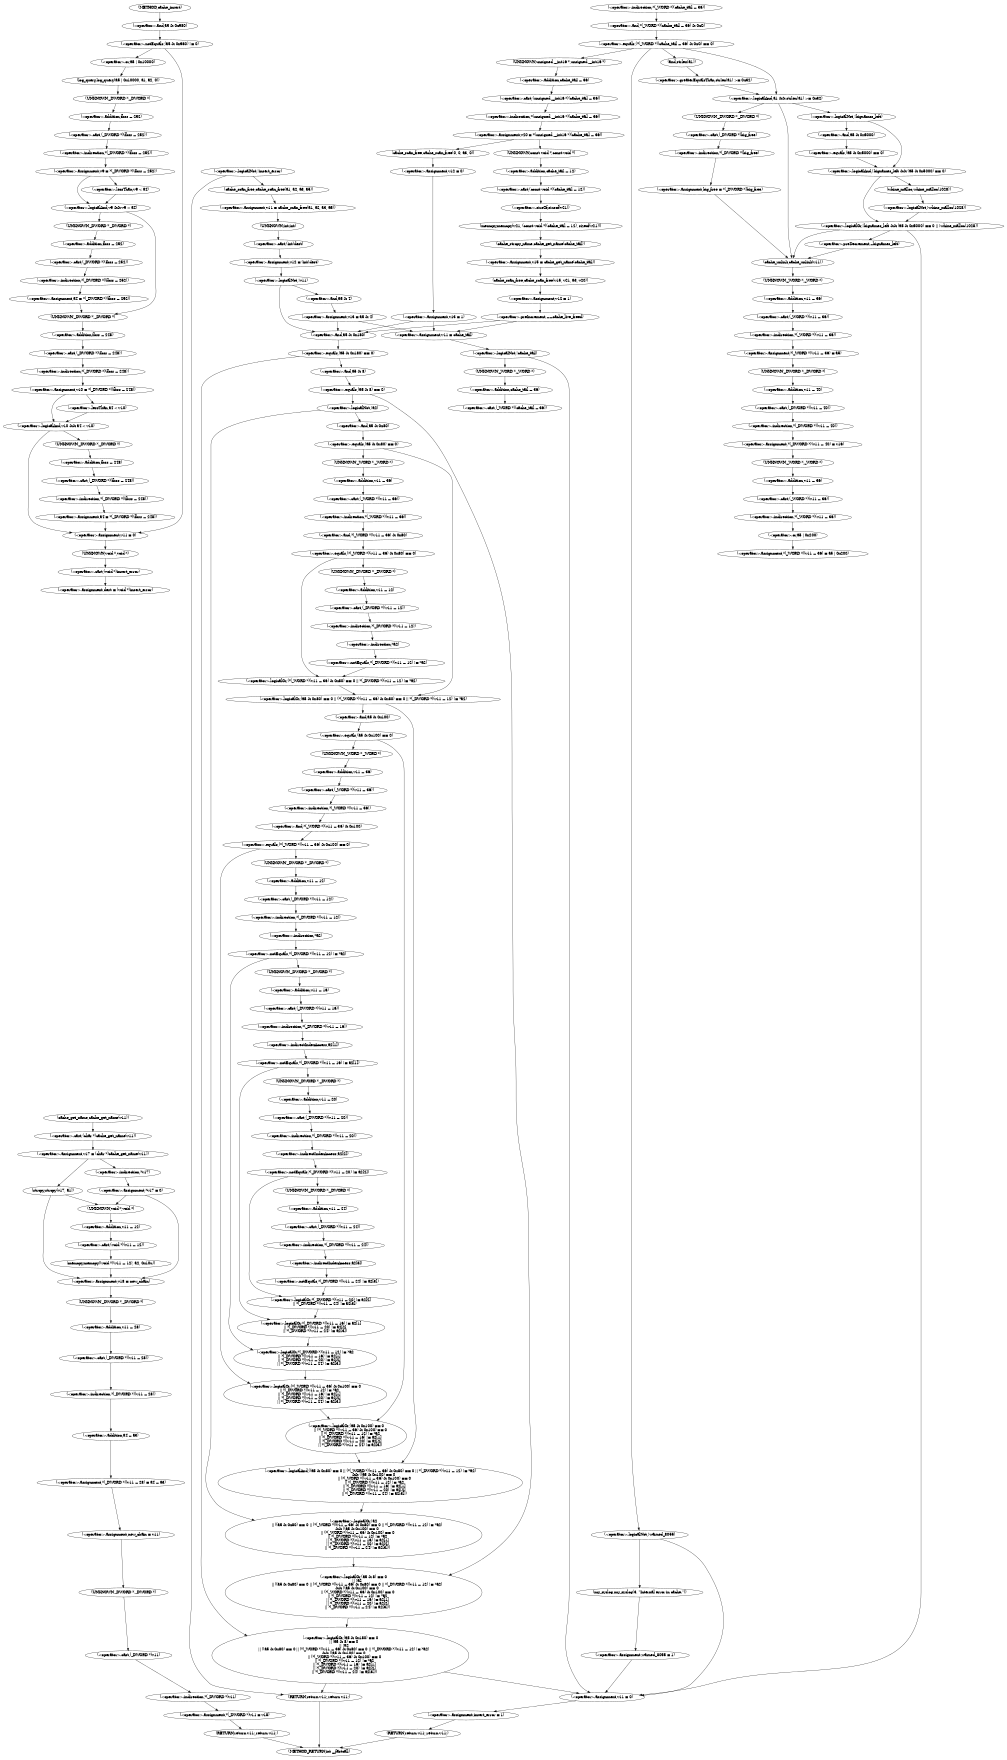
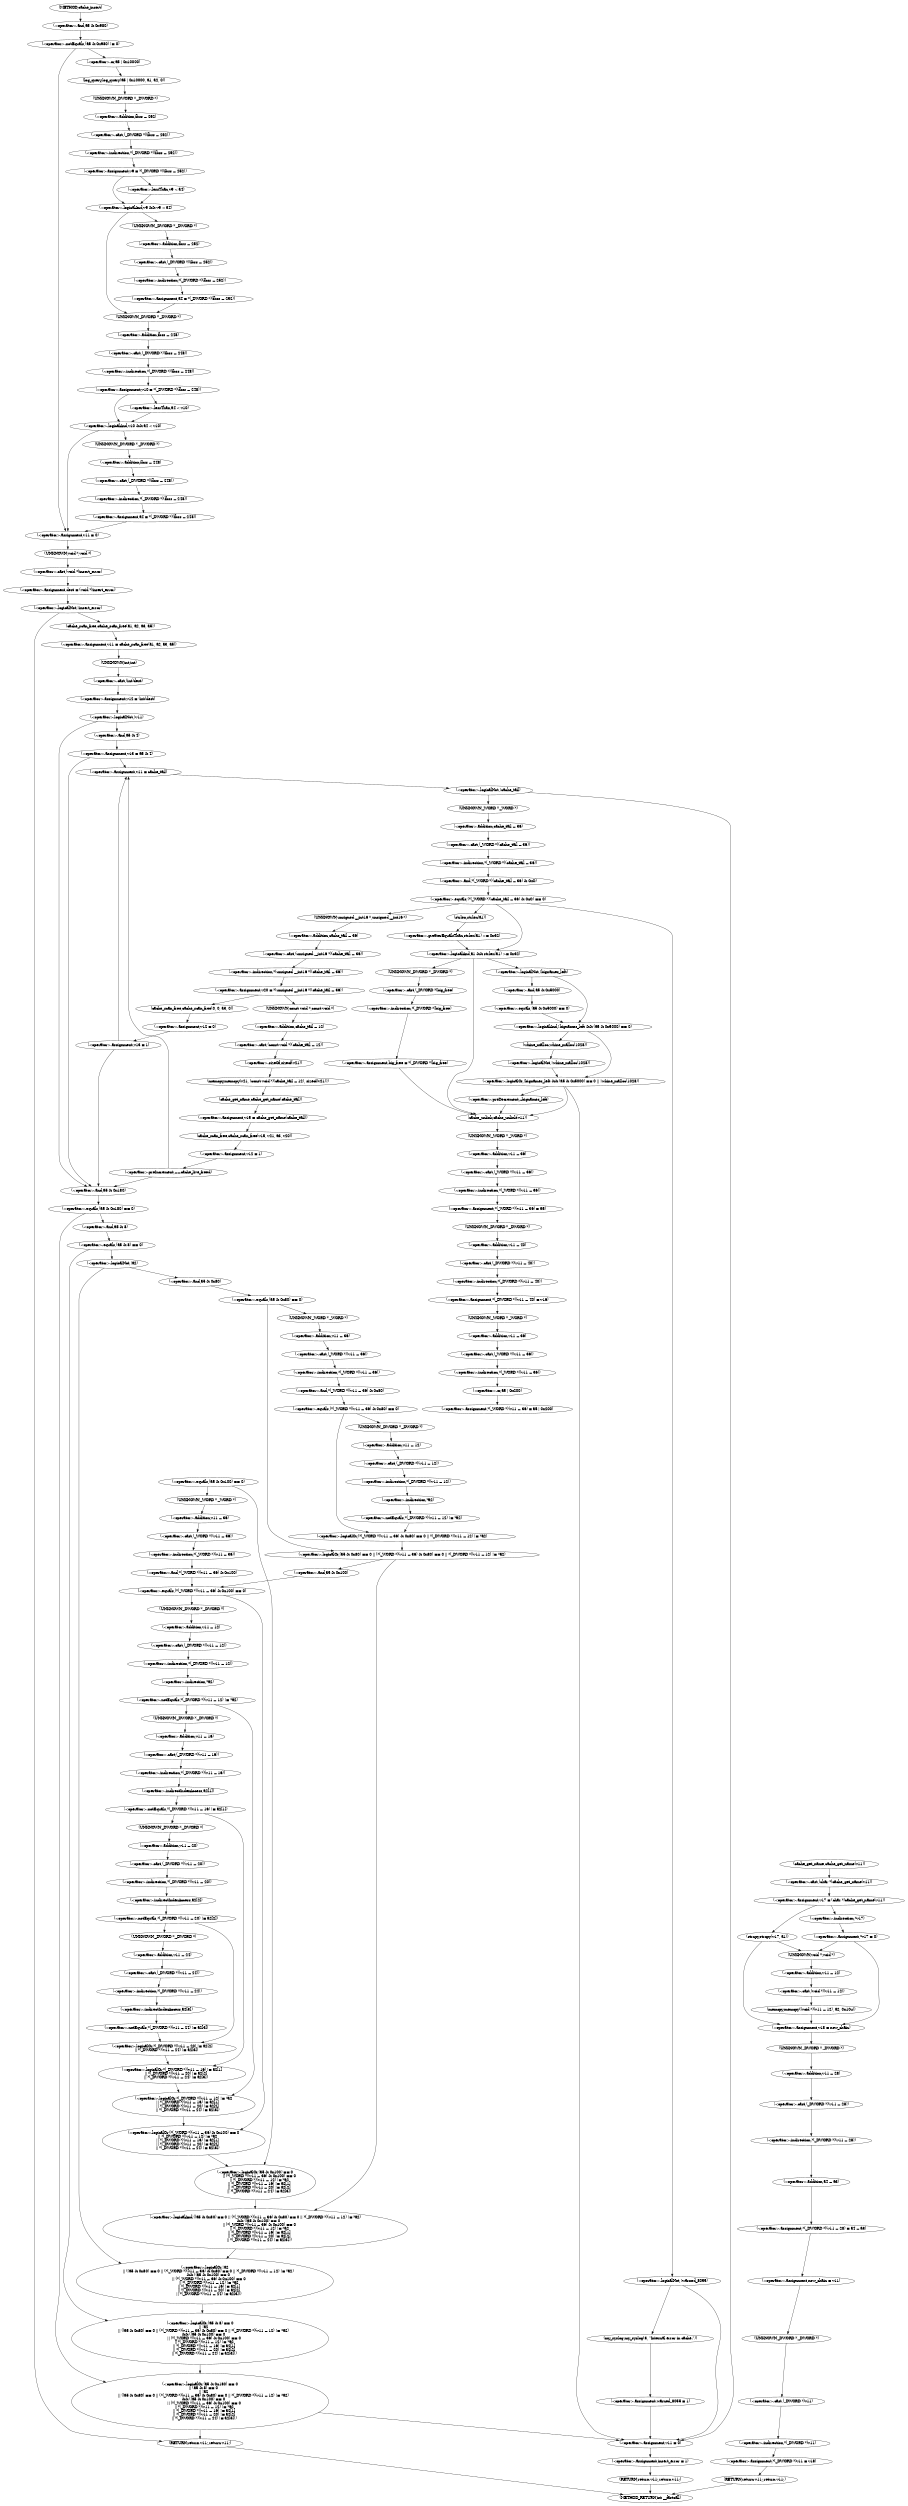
(682, 62) -> (470, 918)
(541, 244) -> (260, 1100)
none -> (68, 598)
(360, 726) -> (260, 1582)
none -> (488, 853)
